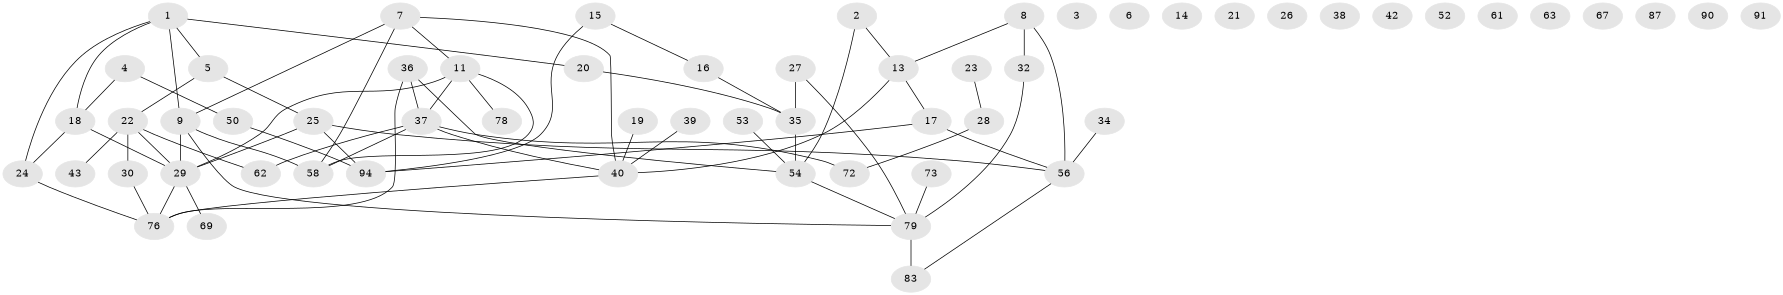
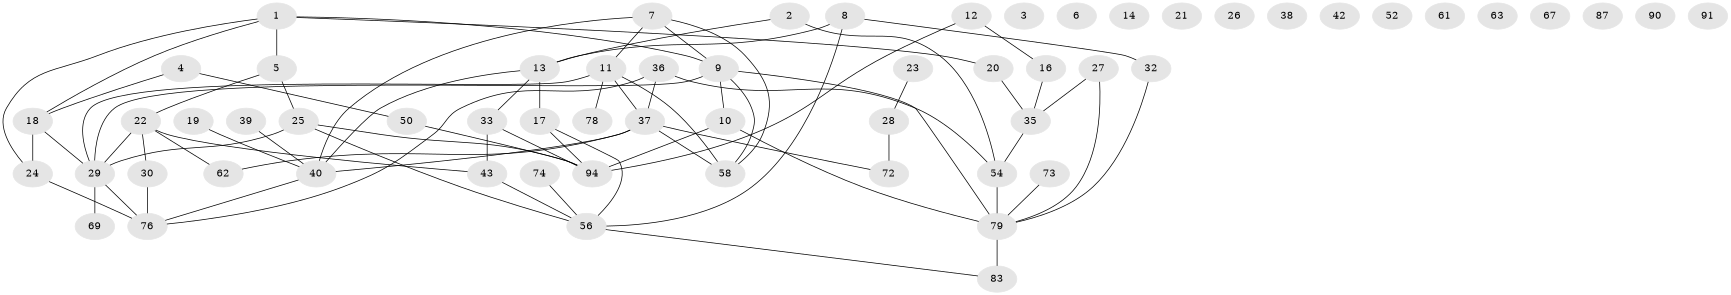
(595, 16) -> (971, 16)
none -> (487, 121)
none -> (725, 121)
(743, 121) -> none
(1105, 121) -> (540, 174)
none -> (537, 200)
